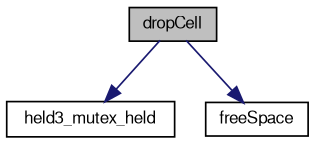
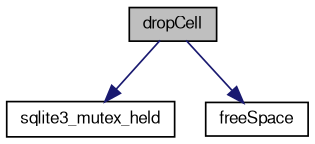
(91, 119) -> (91, 119)
